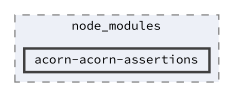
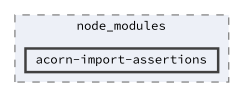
(117, 60) -> (122, 60)
